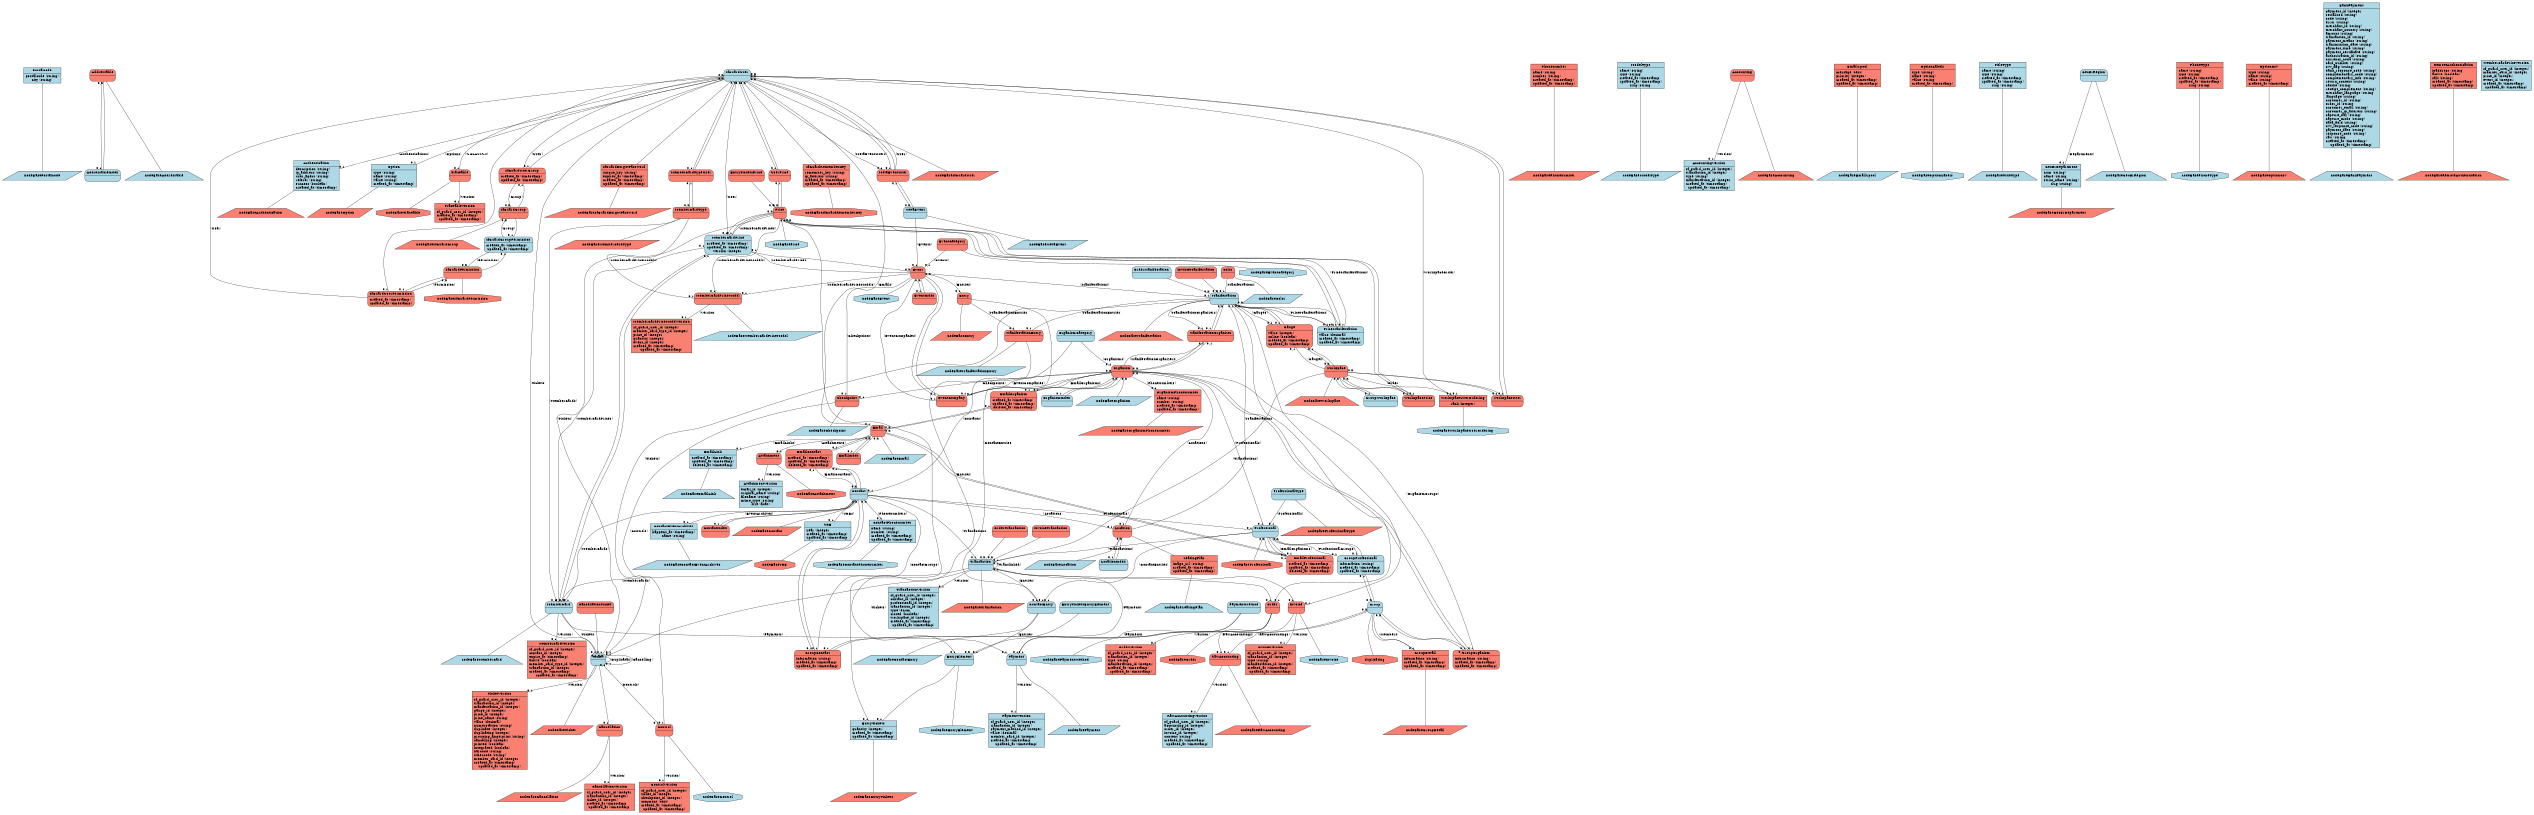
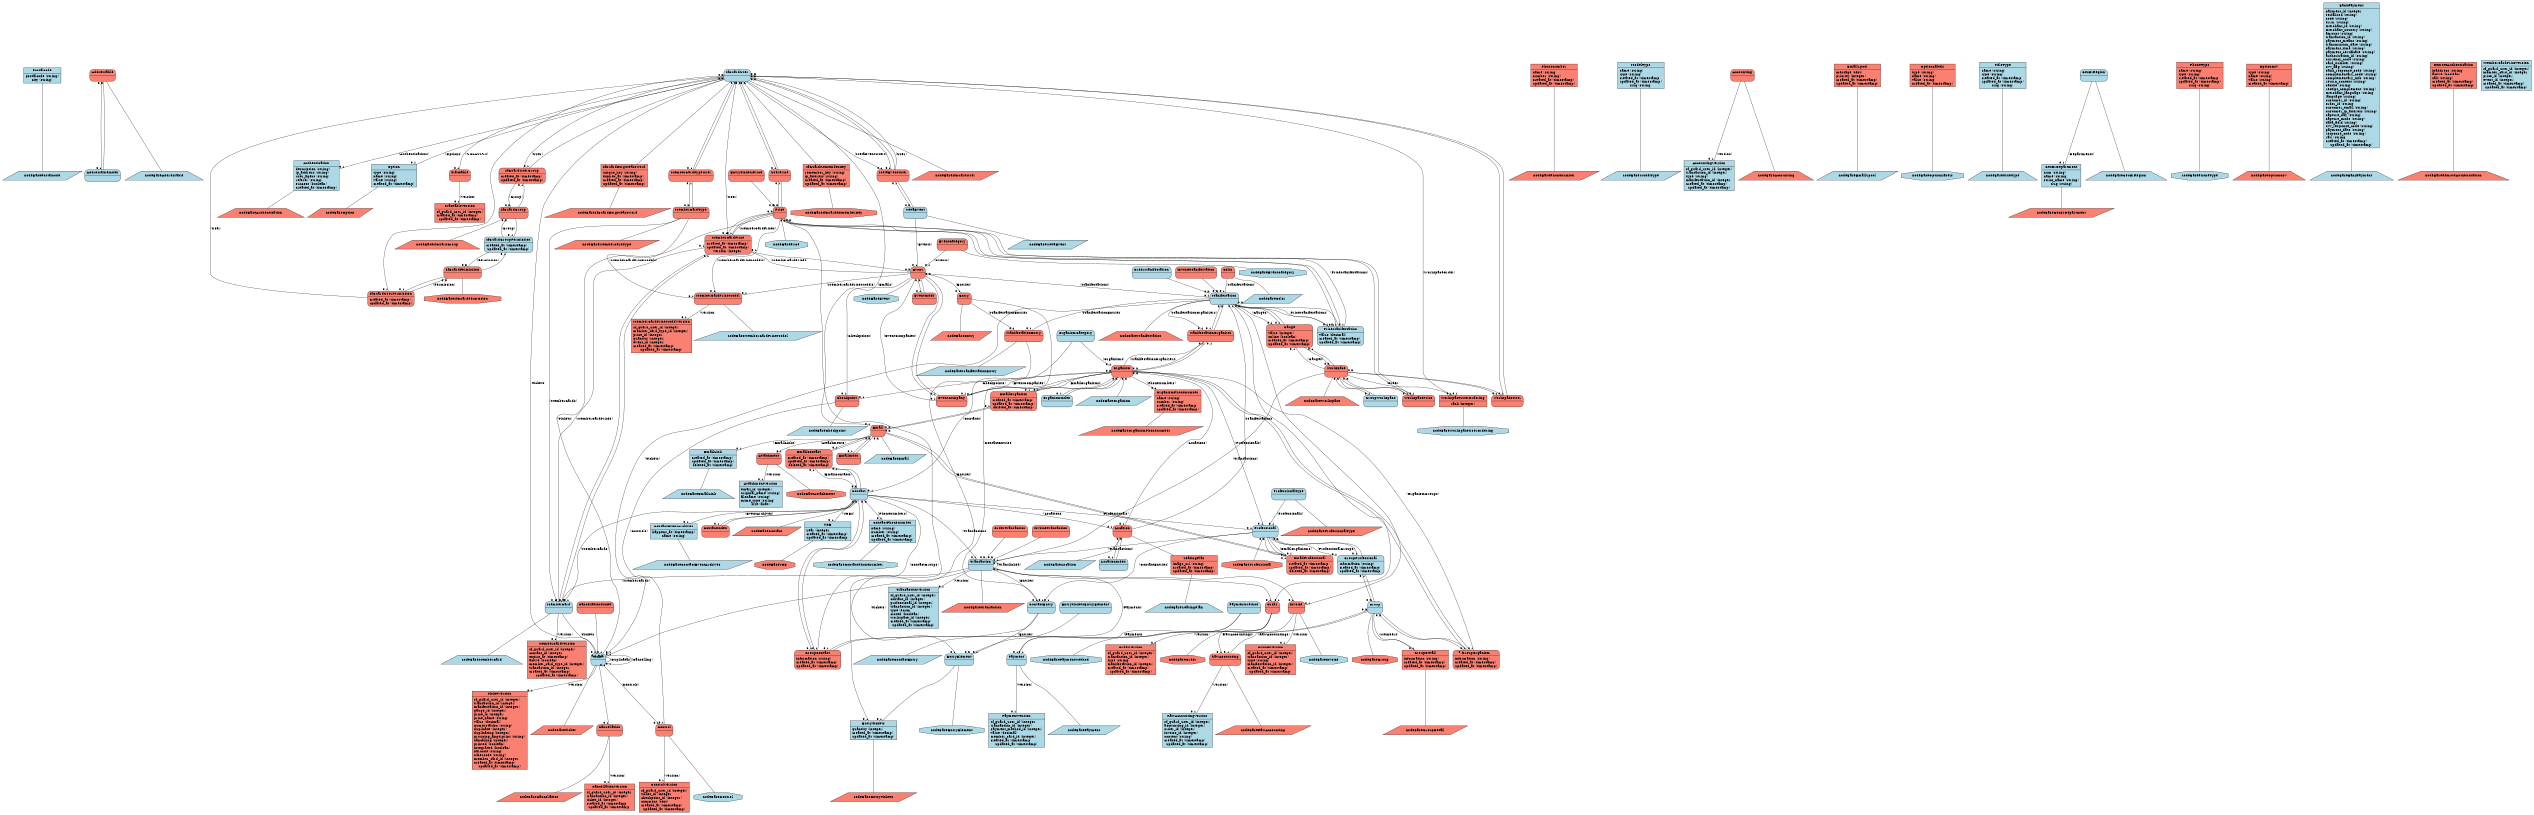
(403, 213) -> none
(728, 245) -> (728, 245)
(782, 637) -> none
(1375, 660) -> (1375, 660)
